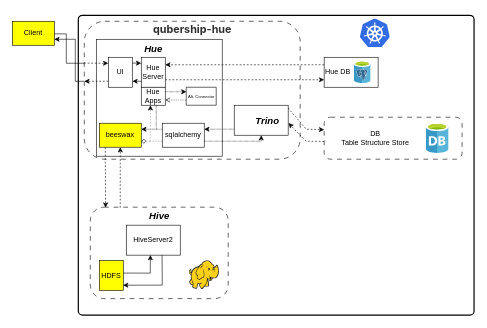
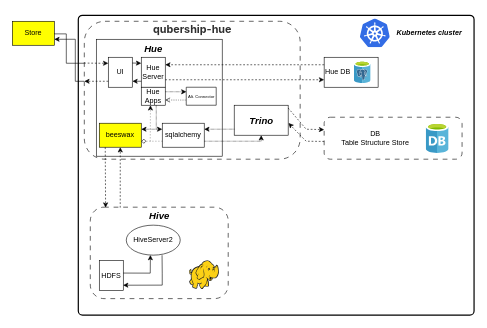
(33, 33) -> (33, 33)
none -> (429, 33)
(267, 120) -> (261, 120)
(157, 129) -> (156, 127)
(153, 240) -> (153, 240)
(111, 276) -> (111, 276)
